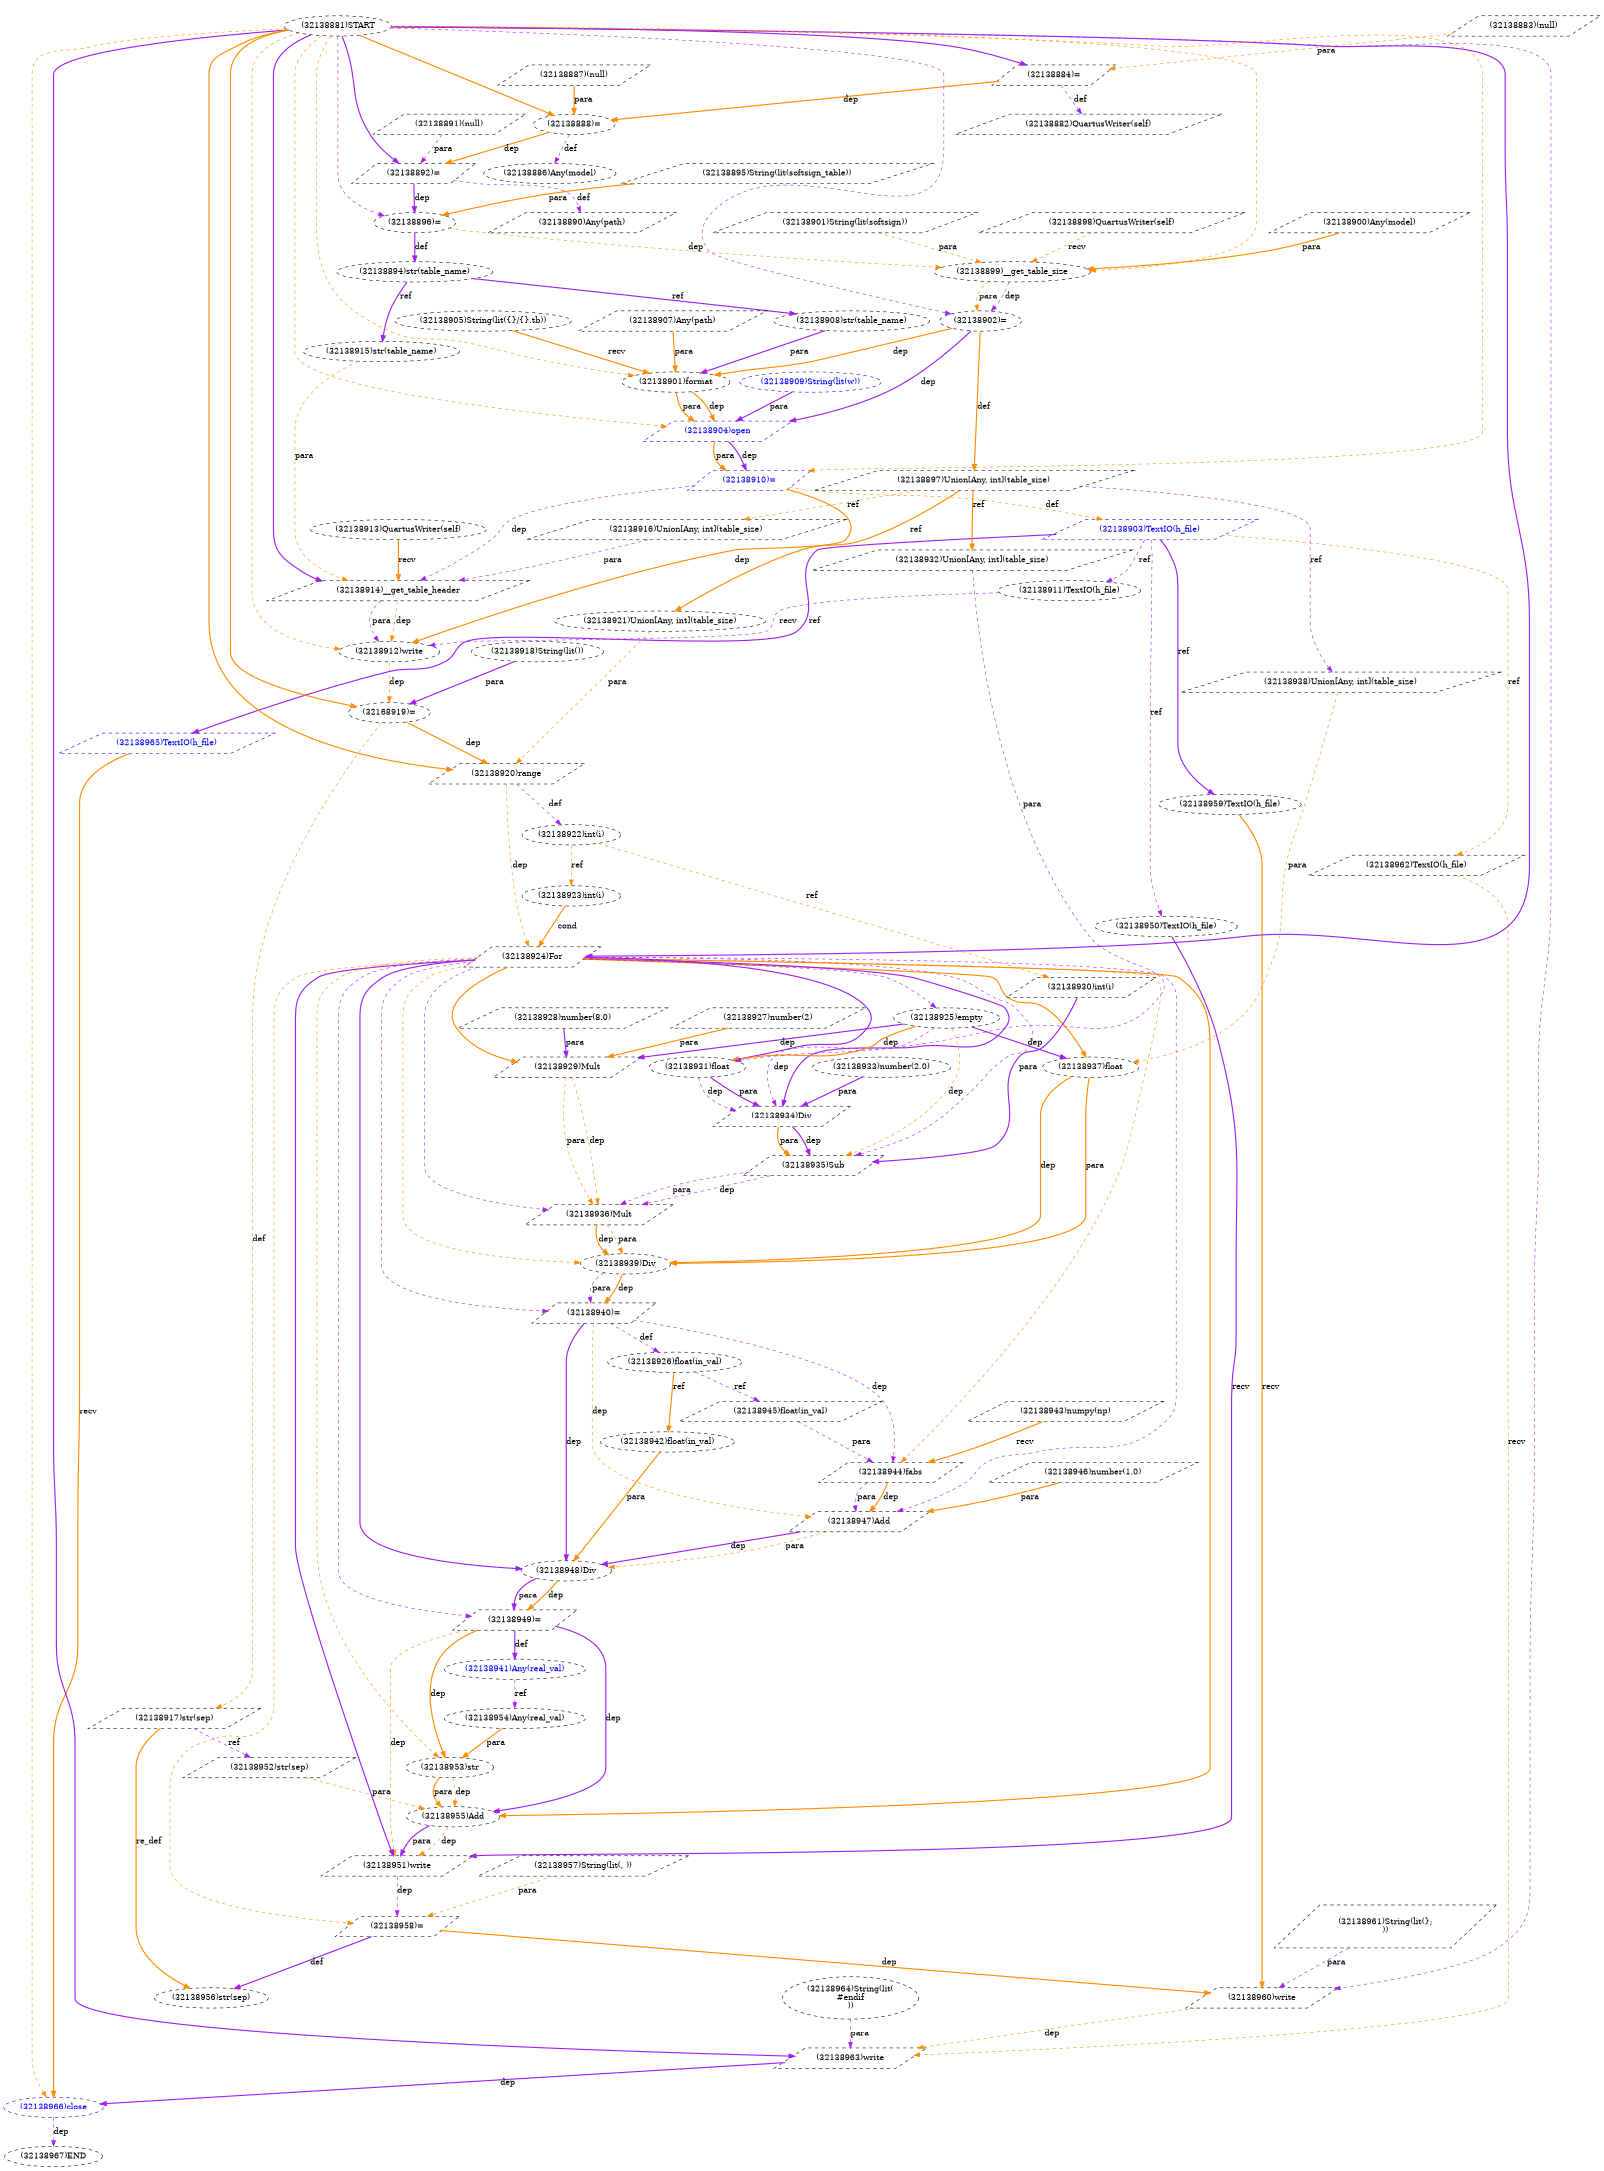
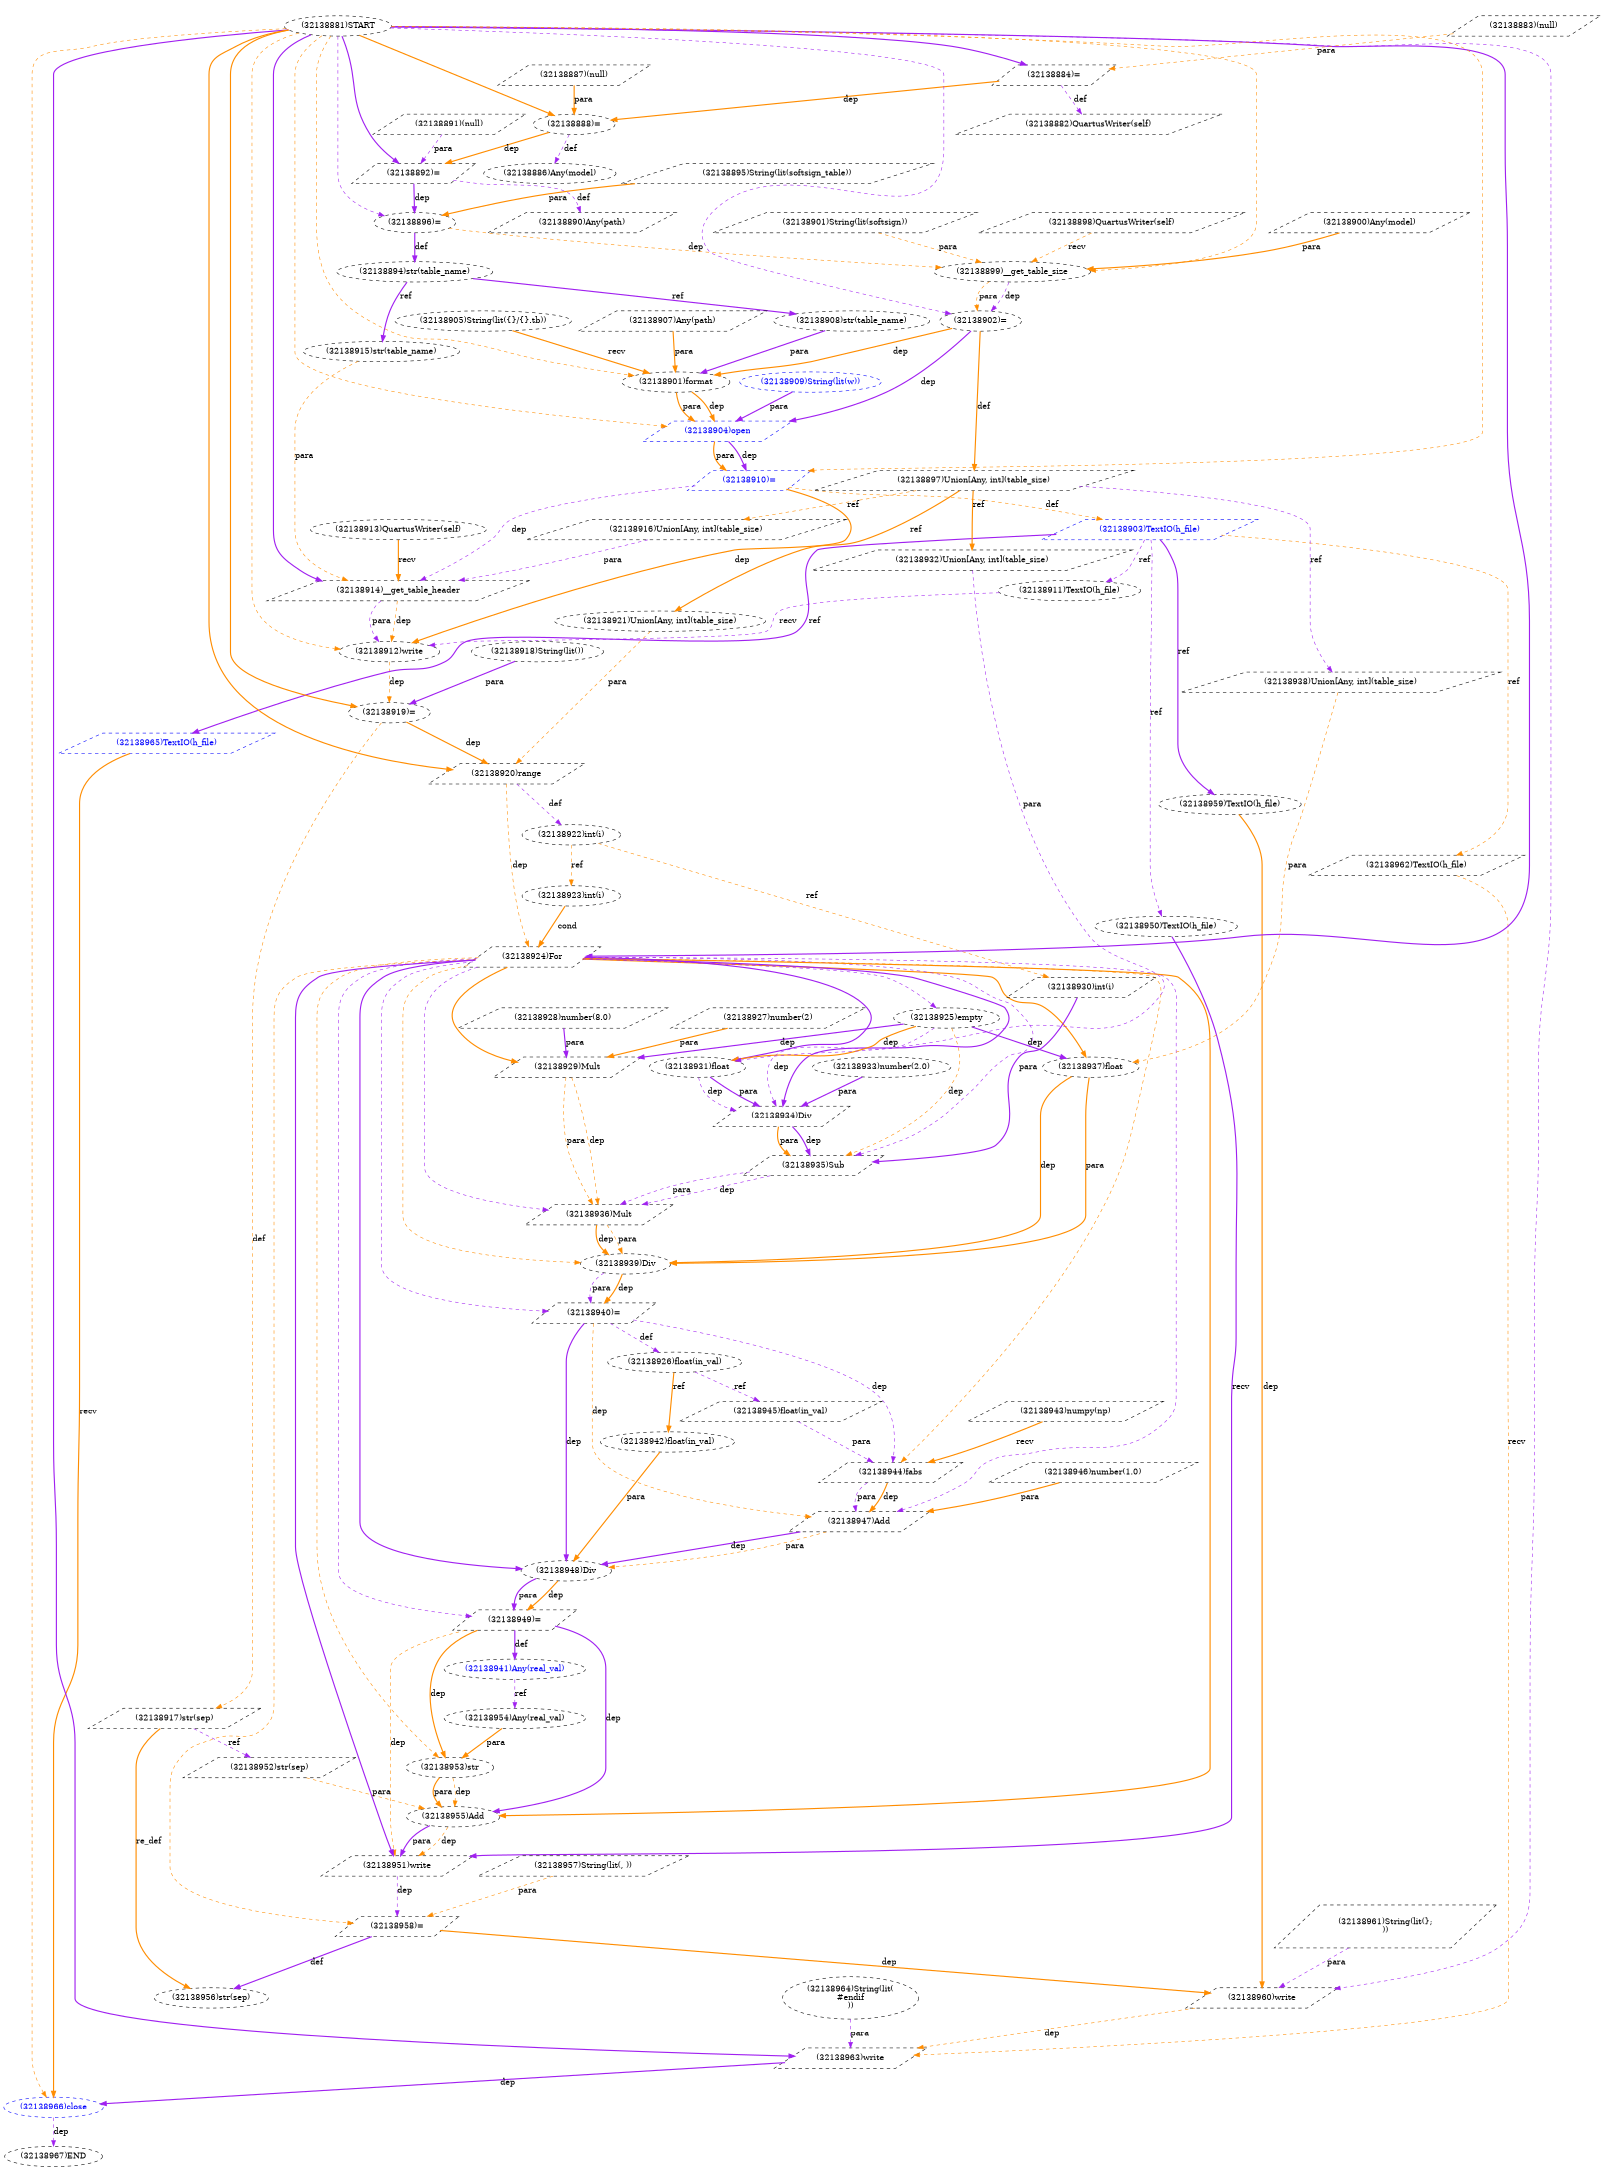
(389, 713) -> (389, 713)
(1271, 1387) -> (1271, 1387)
